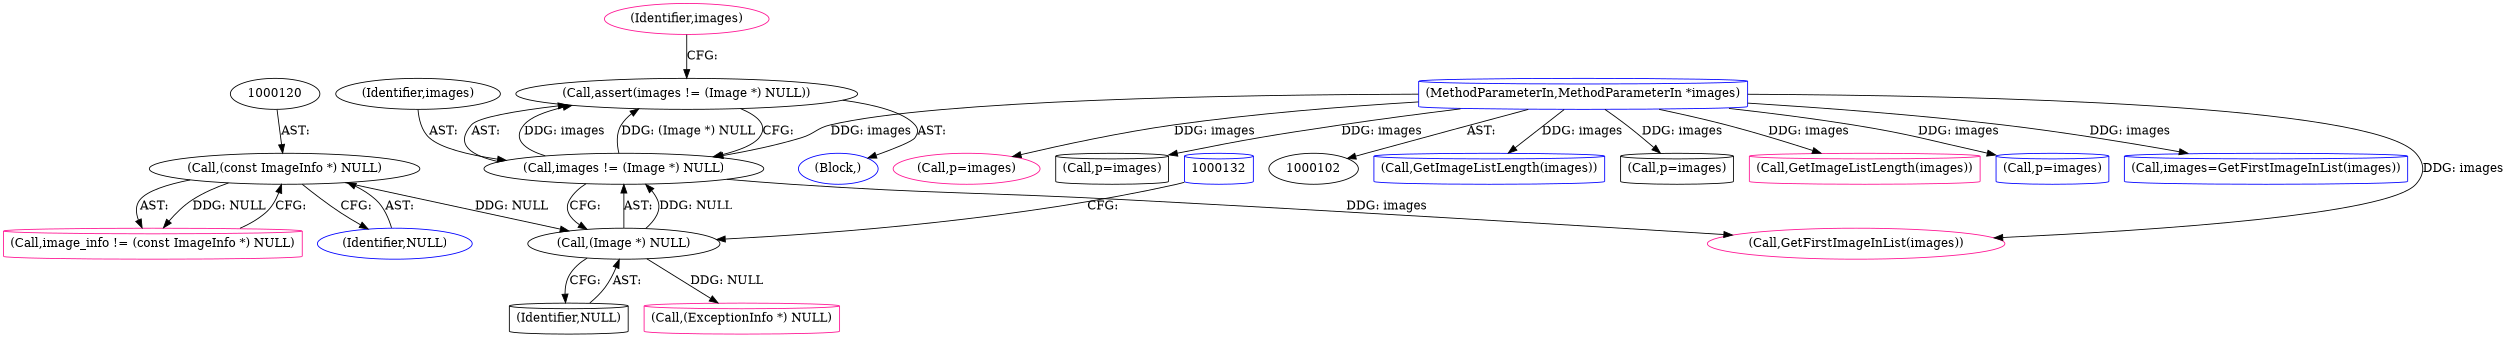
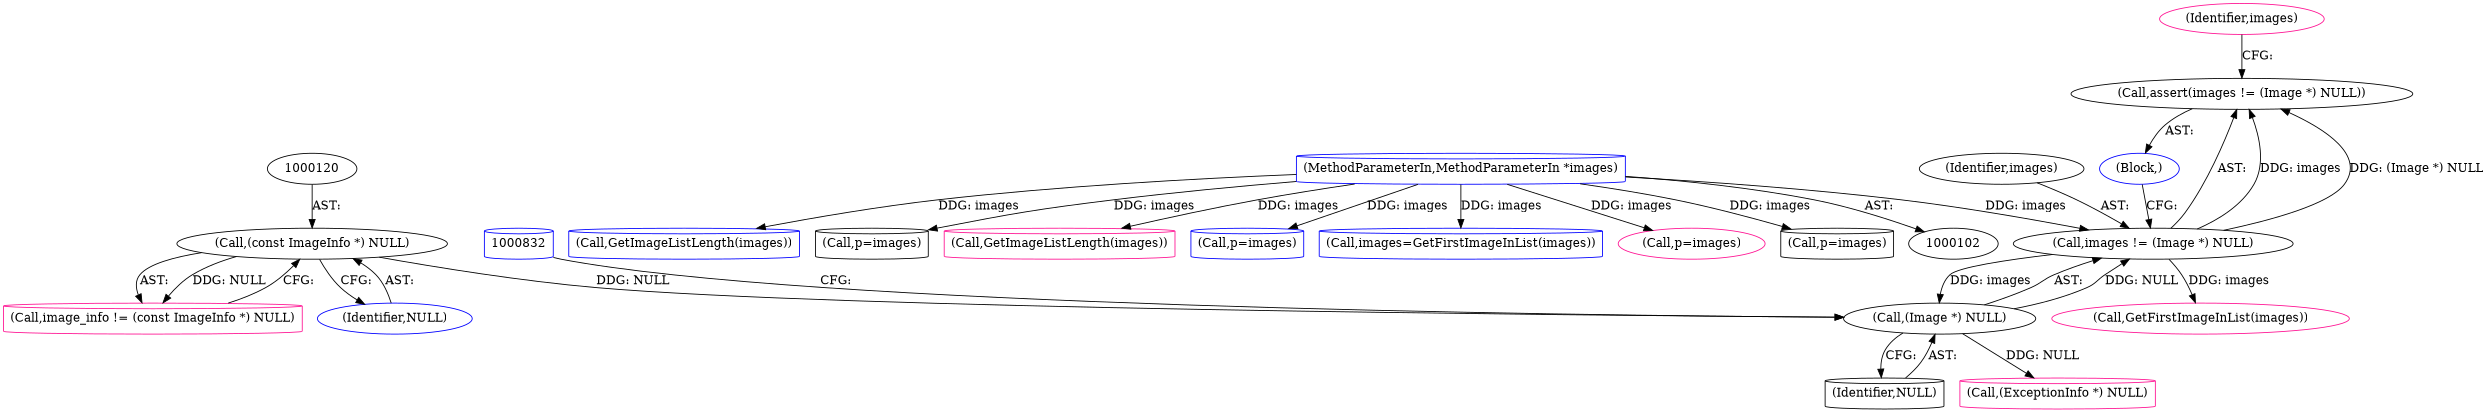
(2311, 122) -> none
(759, 138) -> (2146, 202)
(1219, 169) -> (519, 244)
(587, 206) -> (1990, 281)
